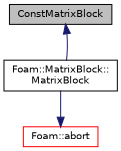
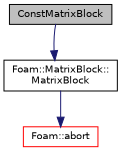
(67, 47) -> (54, 37)
